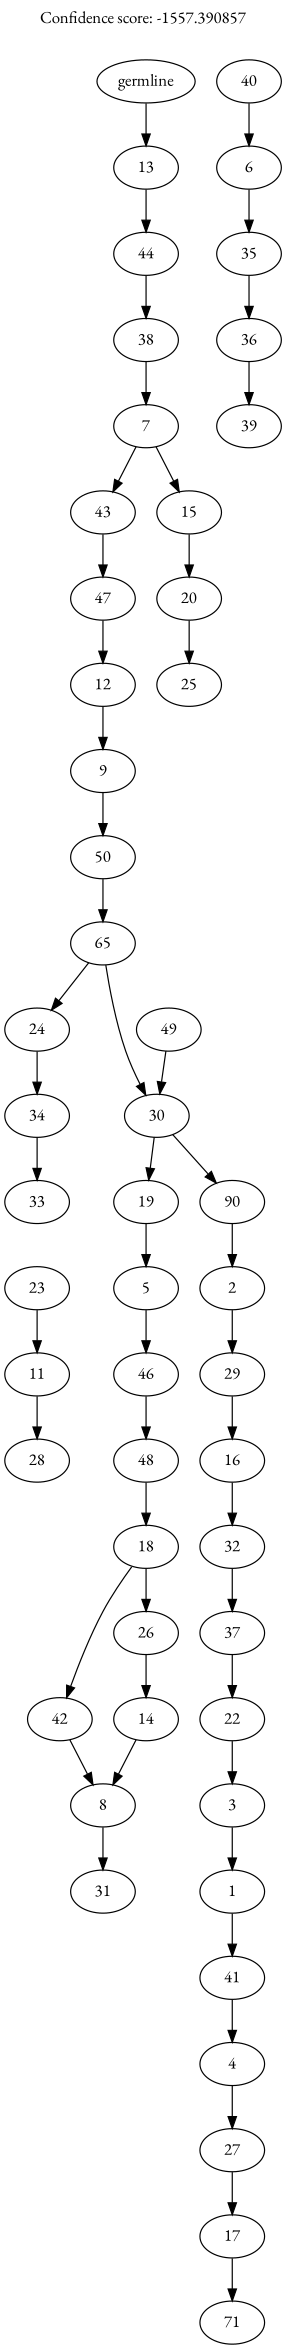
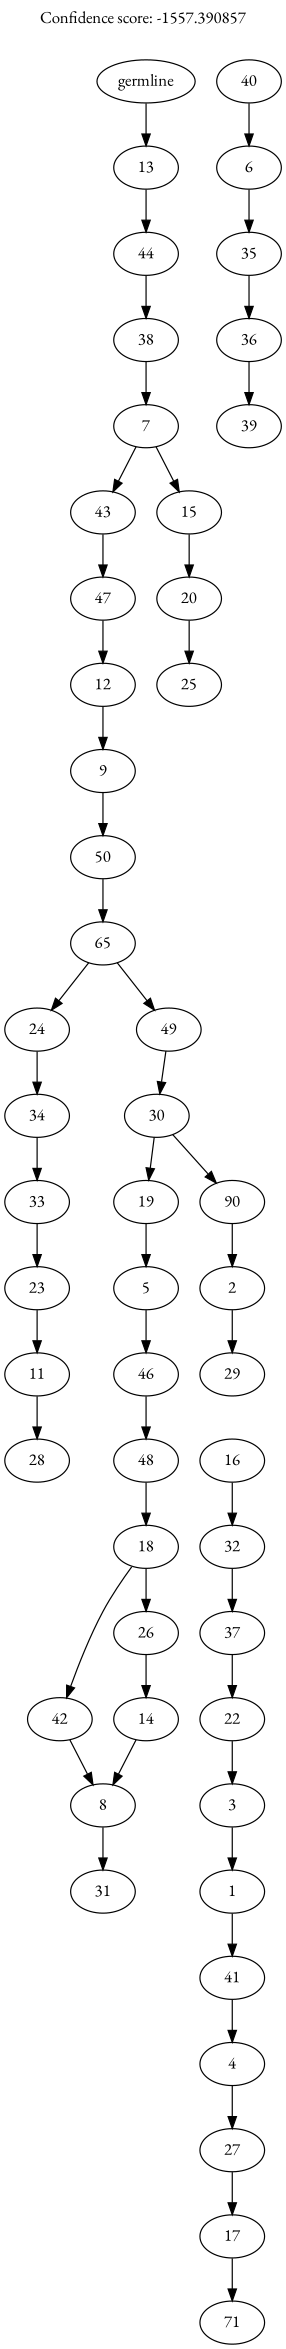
(118, 1026) -> (132, 982)
none -> (37, 1239)
(232, 1412) -> none
